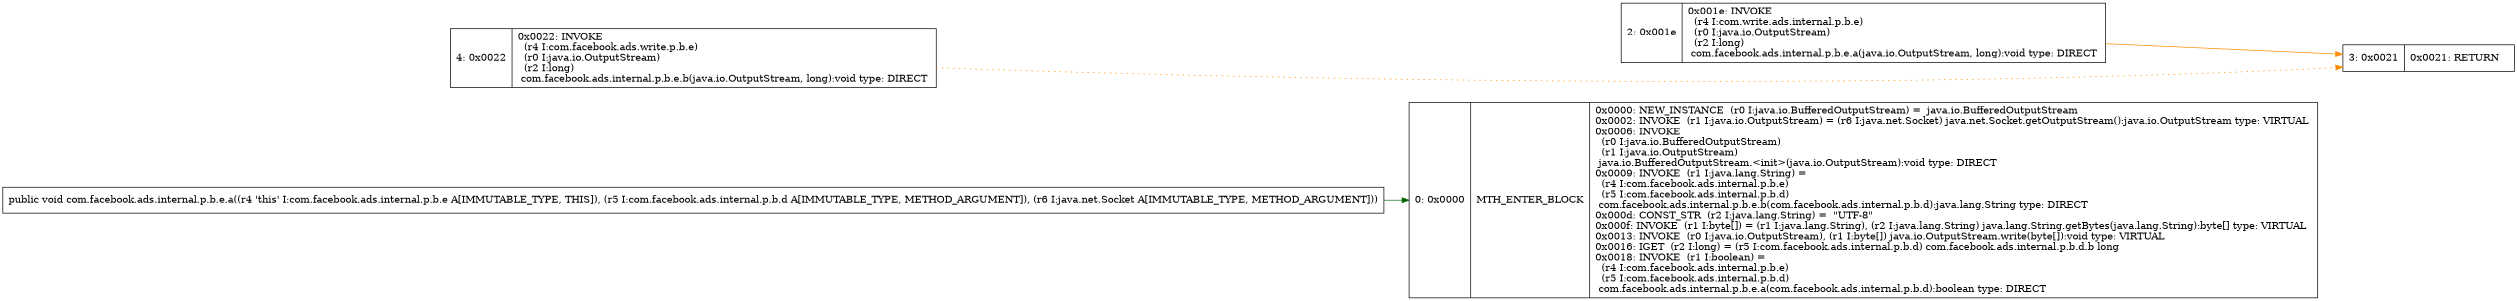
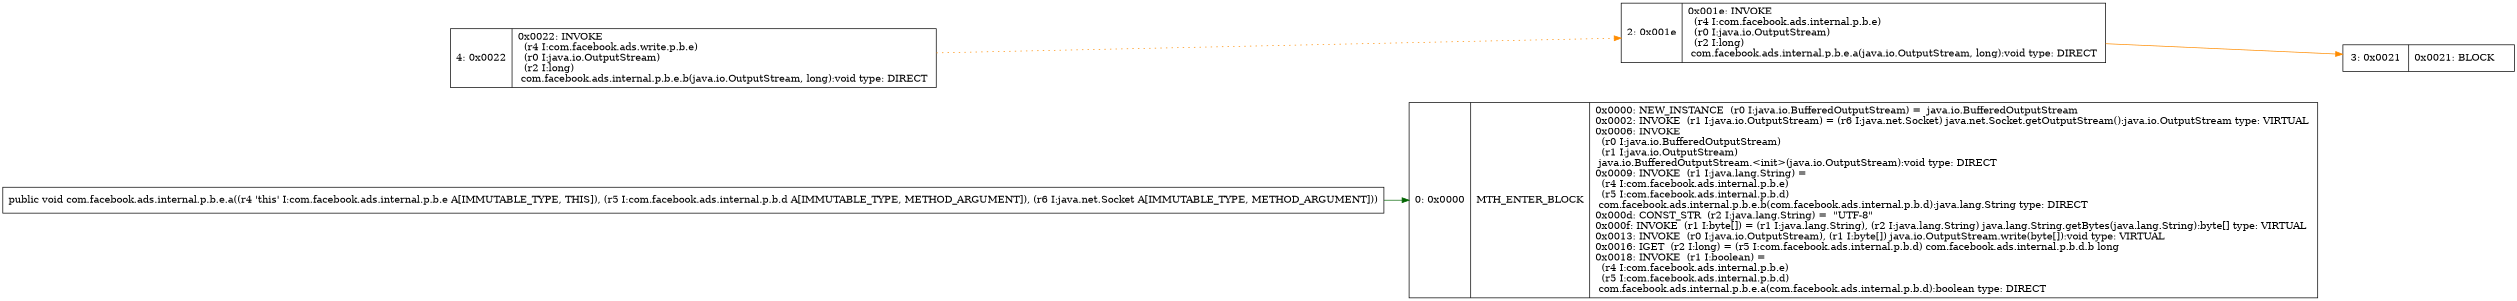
(1776, 22) -> (1785, 22)
(2459, 58) -> (2459, 58)
(1636, 81) -> (1275, 46)
